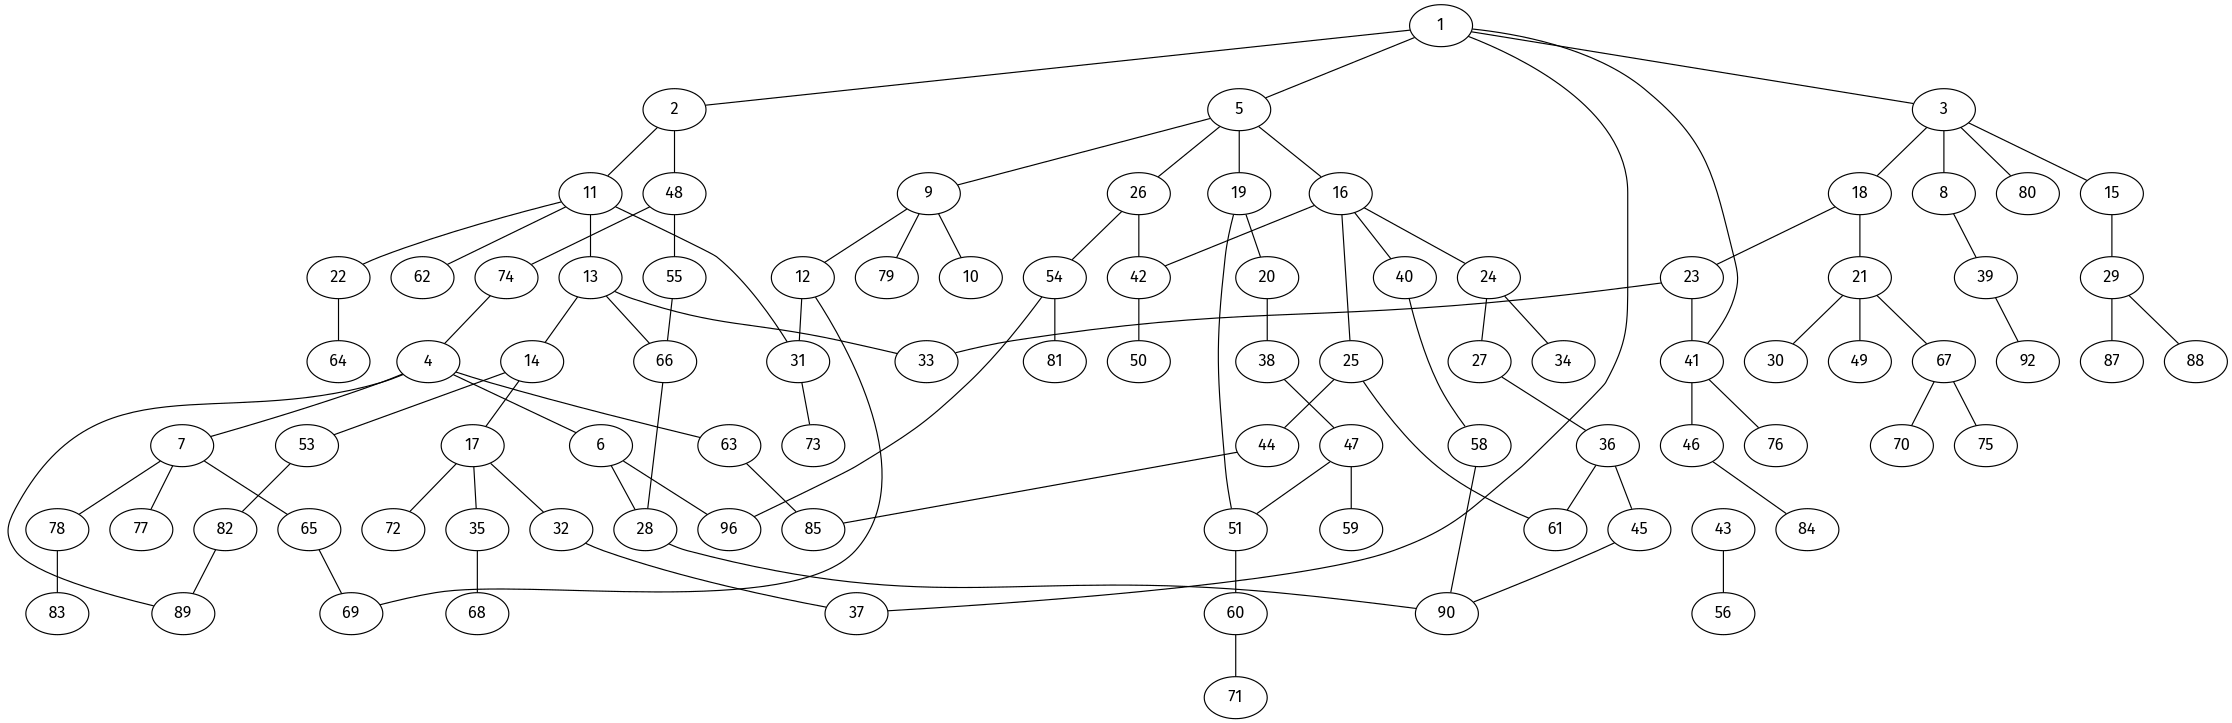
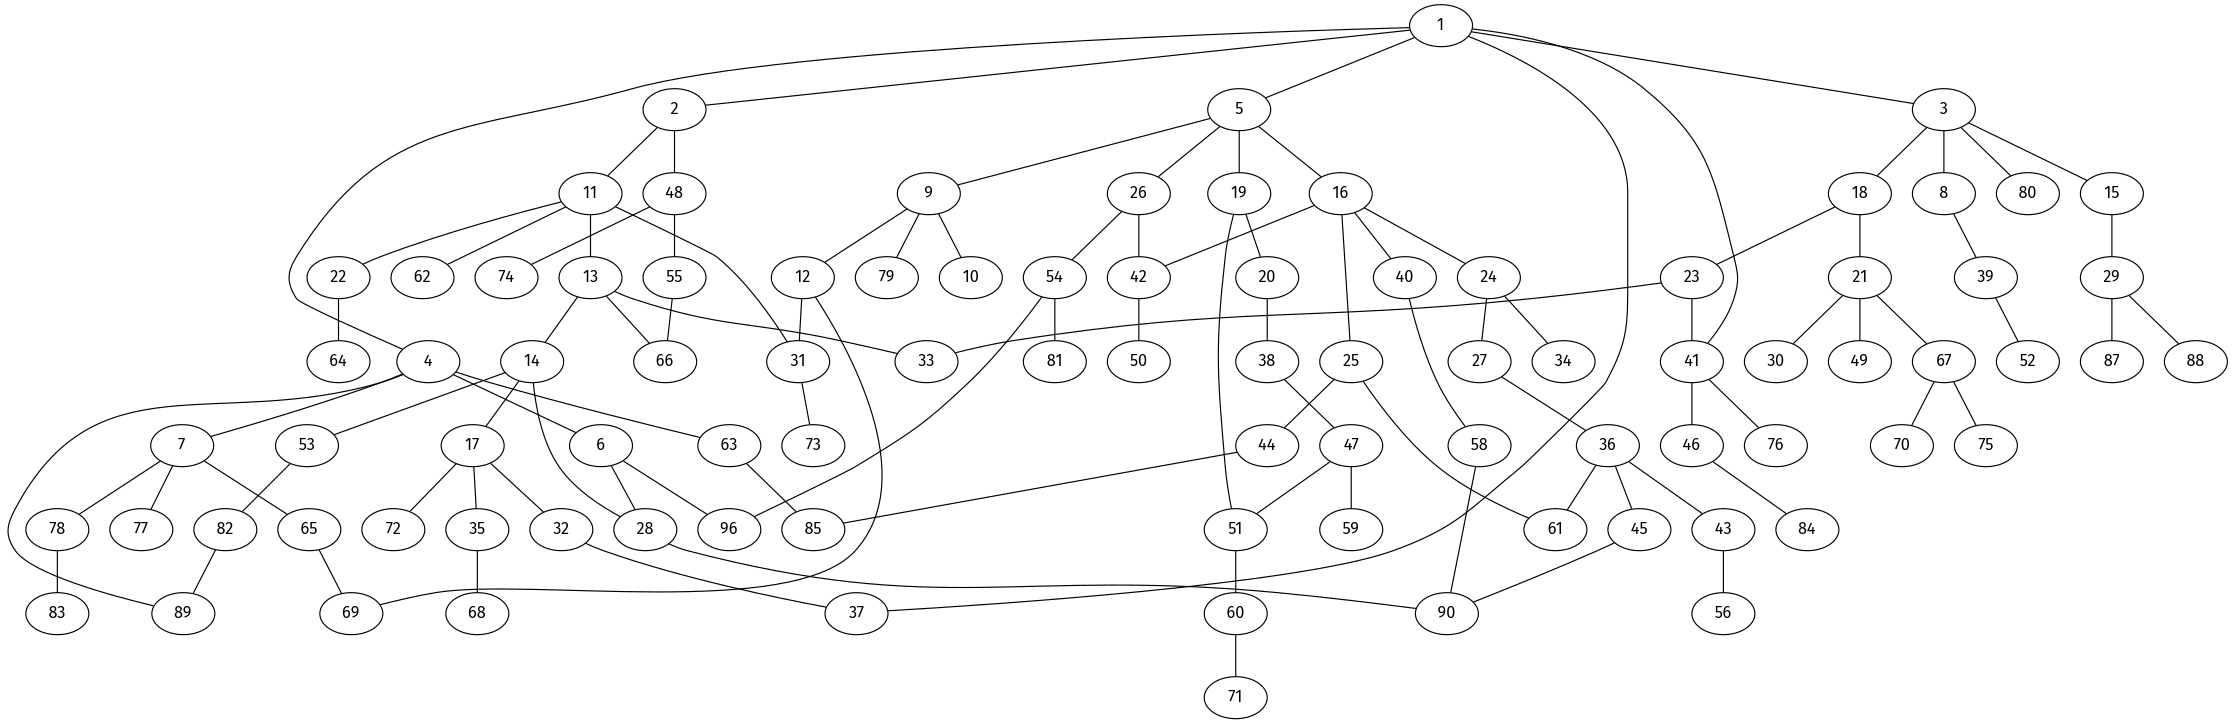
(467, 320) -> (744, 69)
(2028, 362) -> (2028, 362)
(655, 446) -> (557, 463)
none -> (1666, 488)
